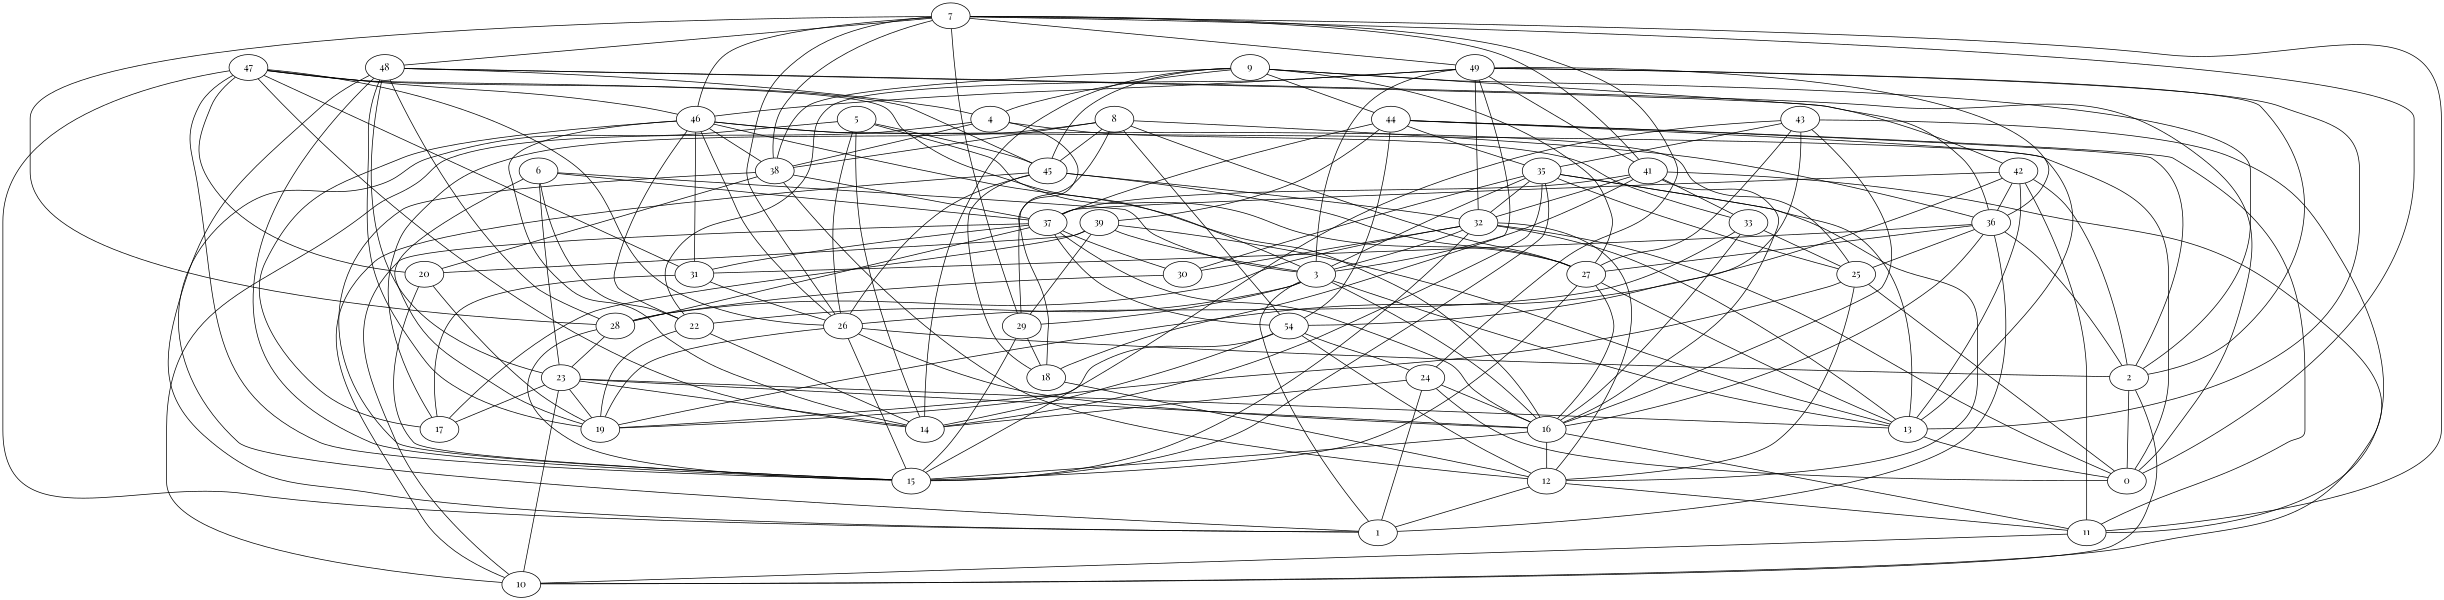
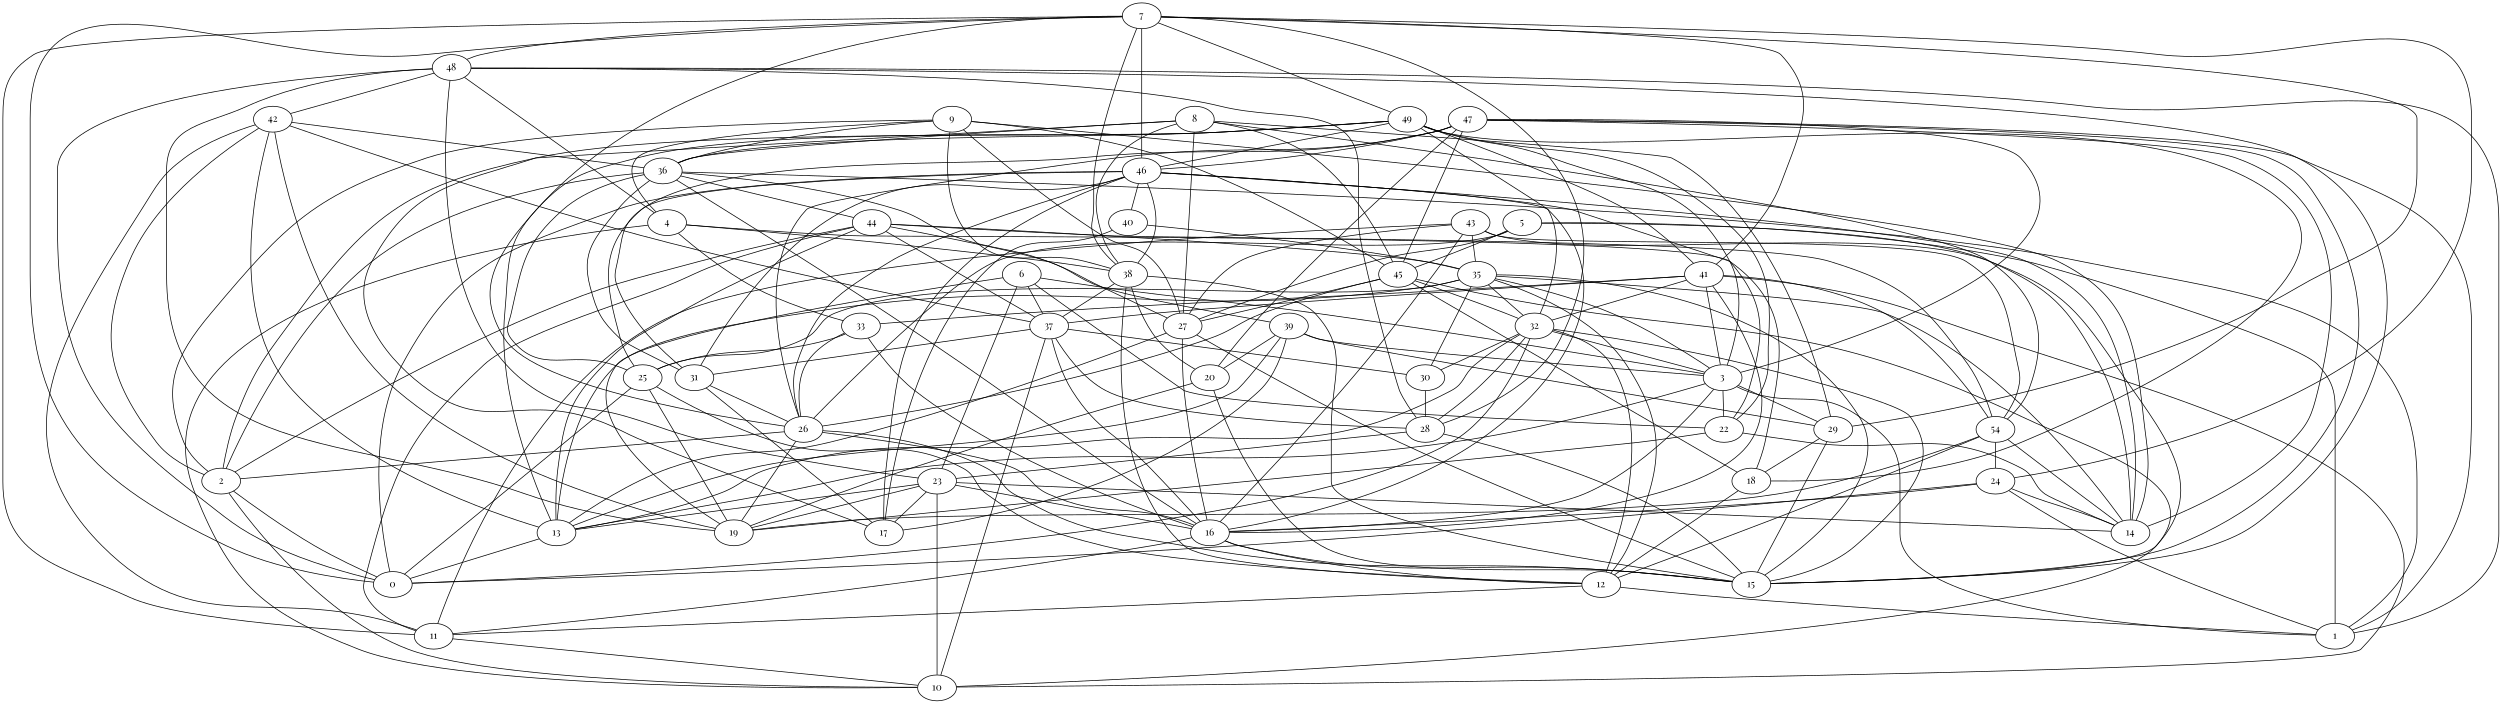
(1321, 93) -> (767, 197)
none -> (1128, 223)
(1144, 304) -> (1862, 303)
